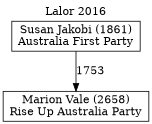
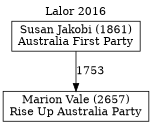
(76, 106) -> (76, 106)
